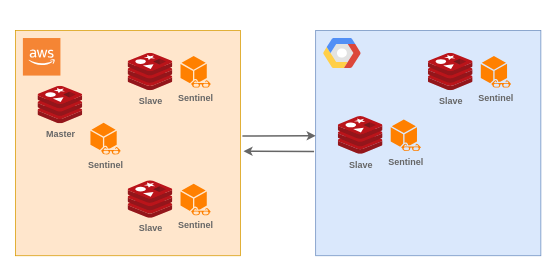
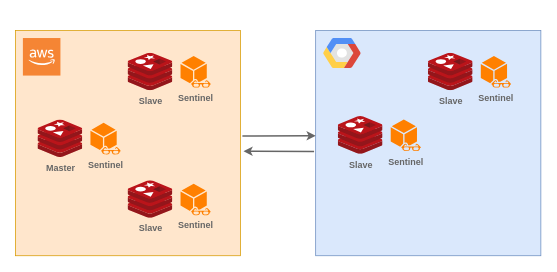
(60, 105) -> (60, 138)
